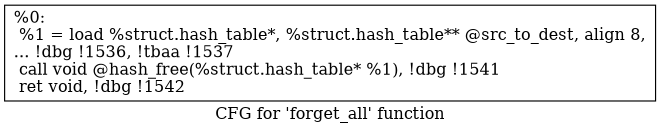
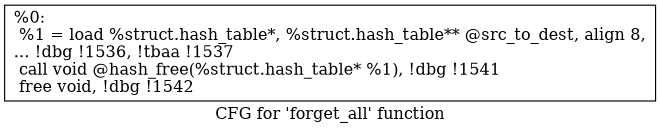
(100, 87) -> (104, 87)
